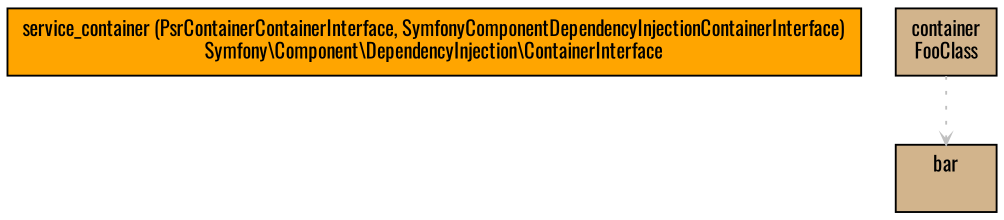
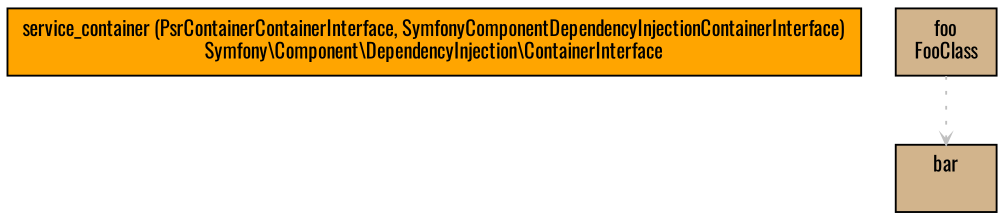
(946, 42) -> (946, 42)
